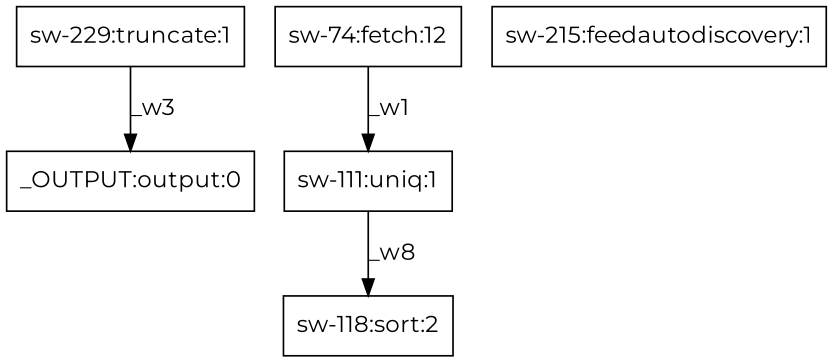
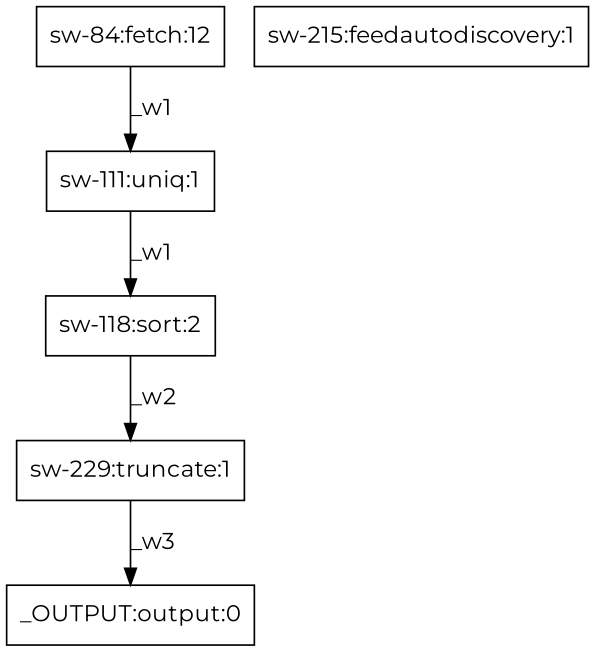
(368, 37) -> (131, 37)
(392, 254) -> (151, 254)
none -> (131, 390)
